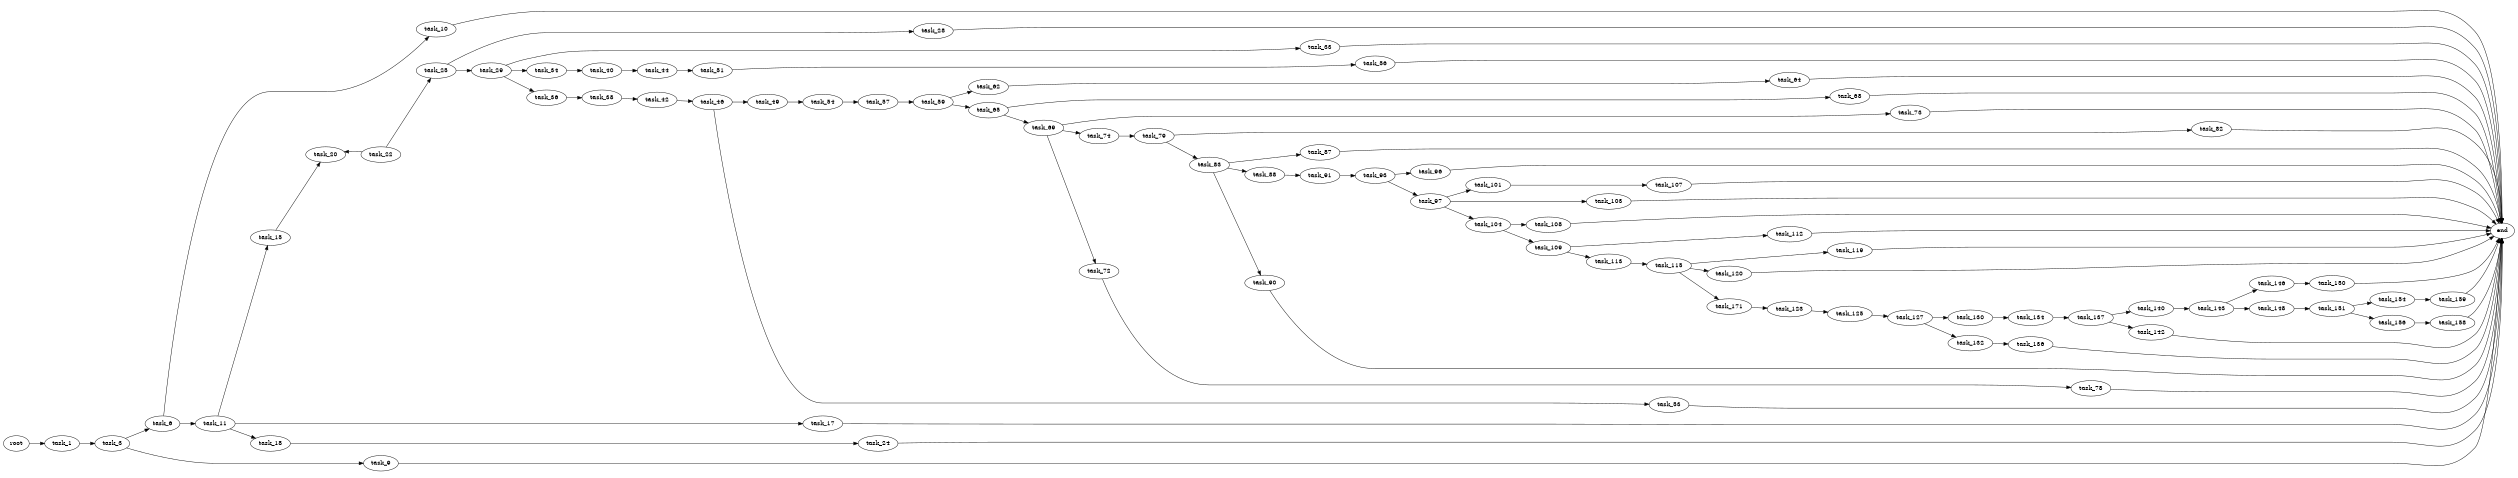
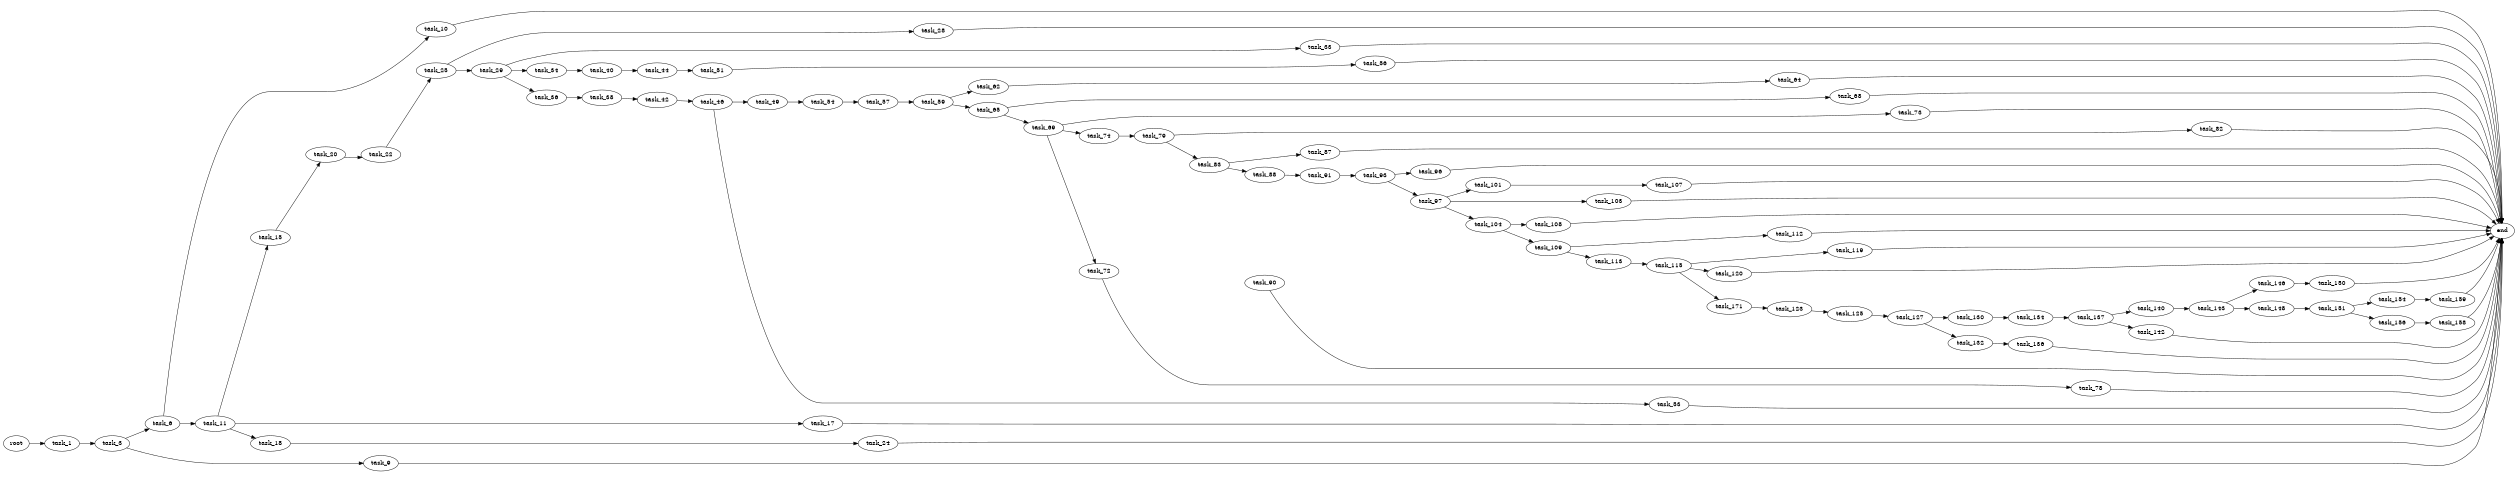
(355, 152) -> (351, 157)
(1236, 222) -> none
